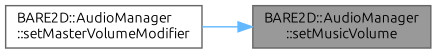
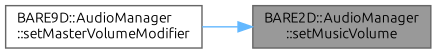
(104, 27) -> (104, 27)
